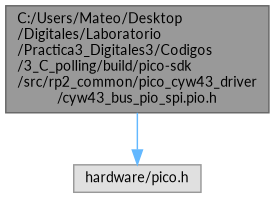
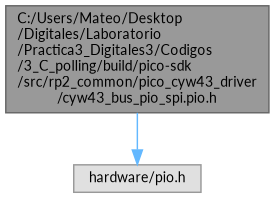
(137, 179) -> (137, 179)
